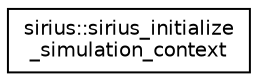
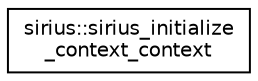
(129, 41) -> (129, 41)
